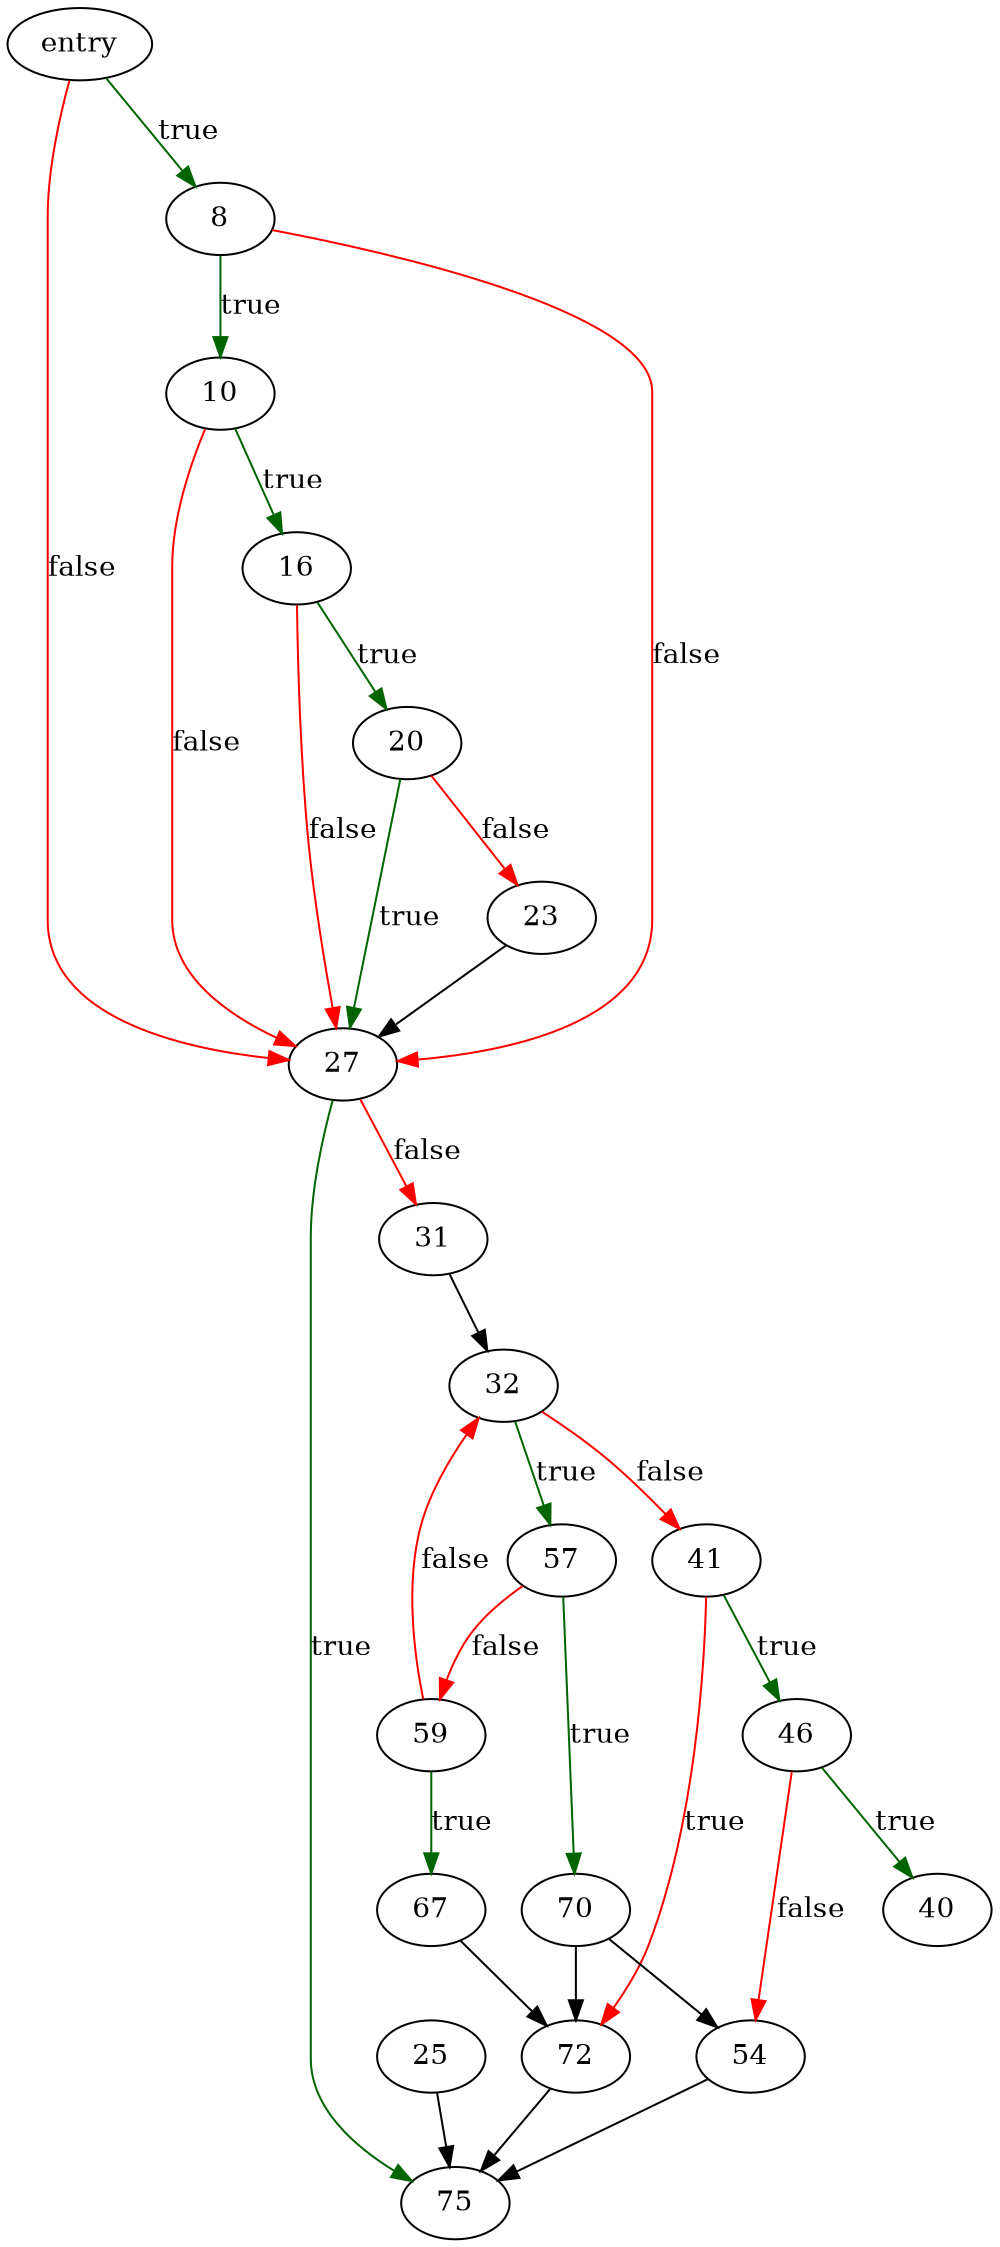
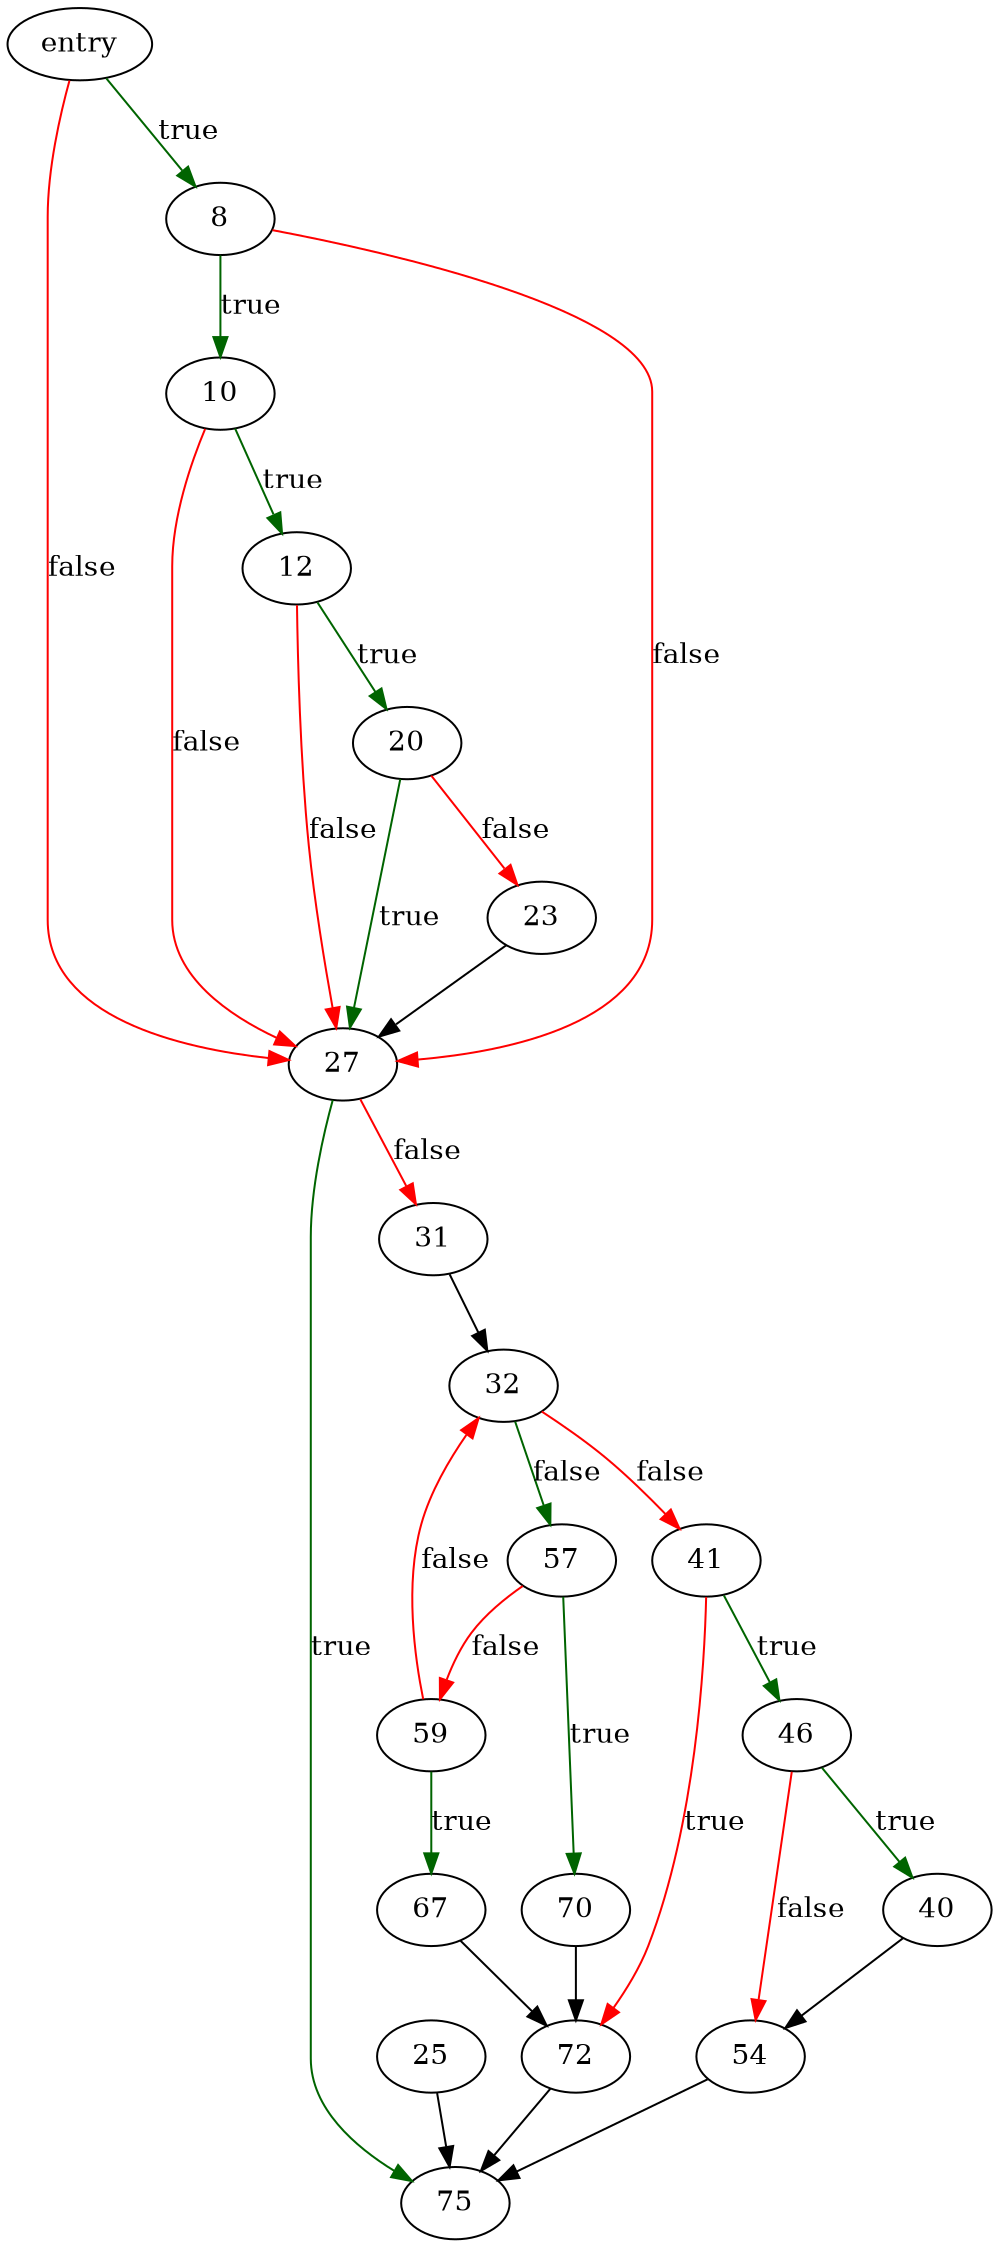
(297, 568) -> (297, 568)
(567, 1473) -> (567, 1473)
(655, 1977) -> (852, 1977)
